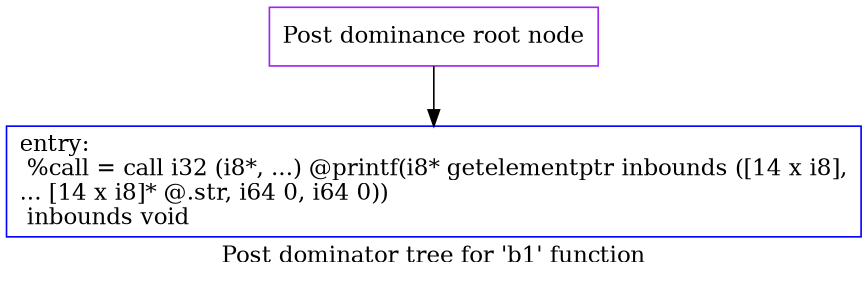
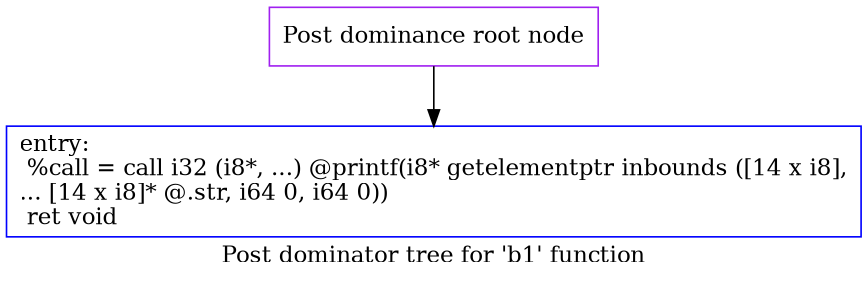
(105, 217) -> (69, 217)
